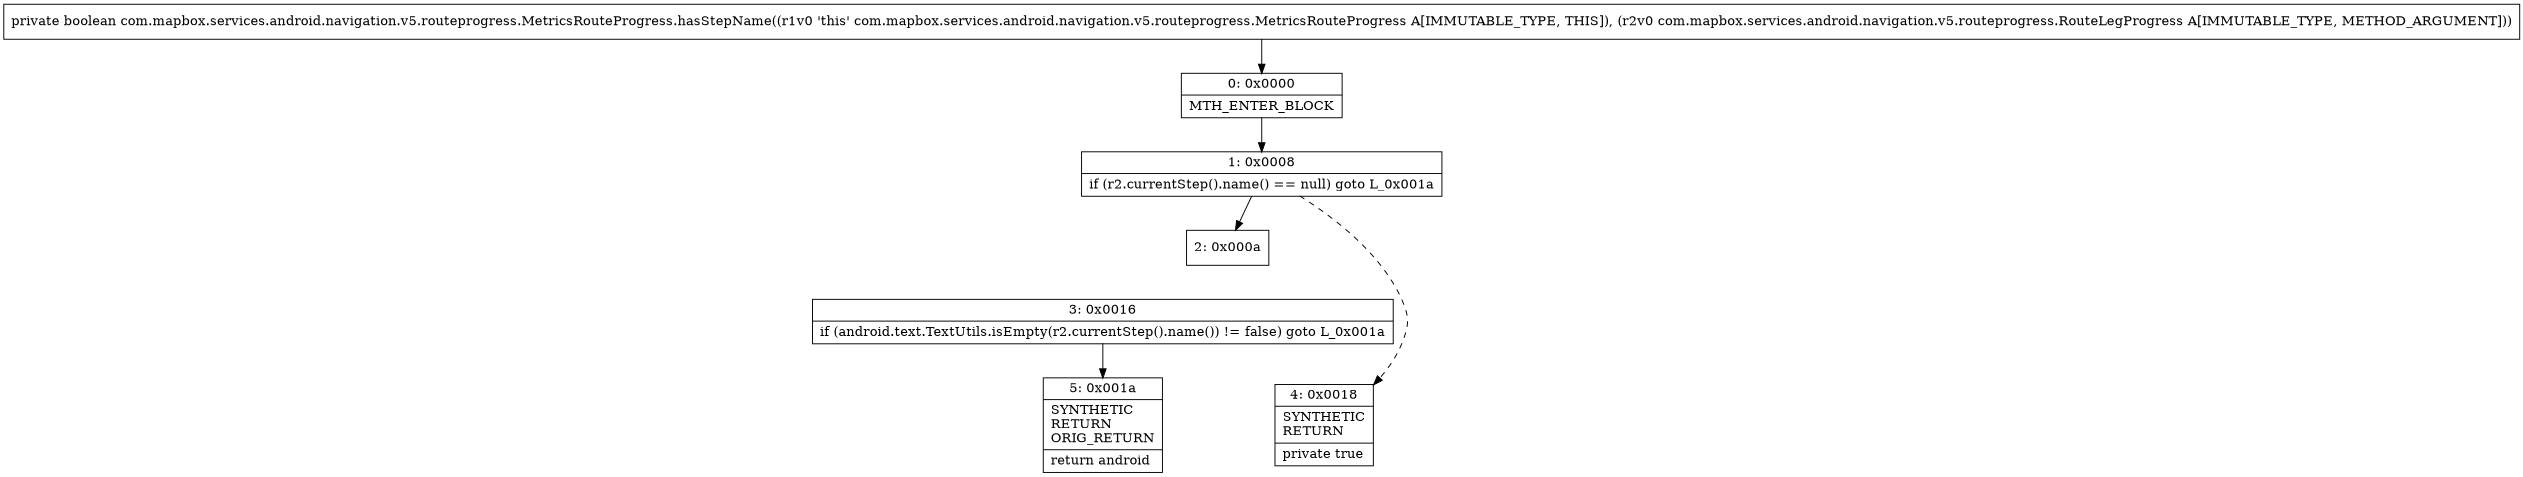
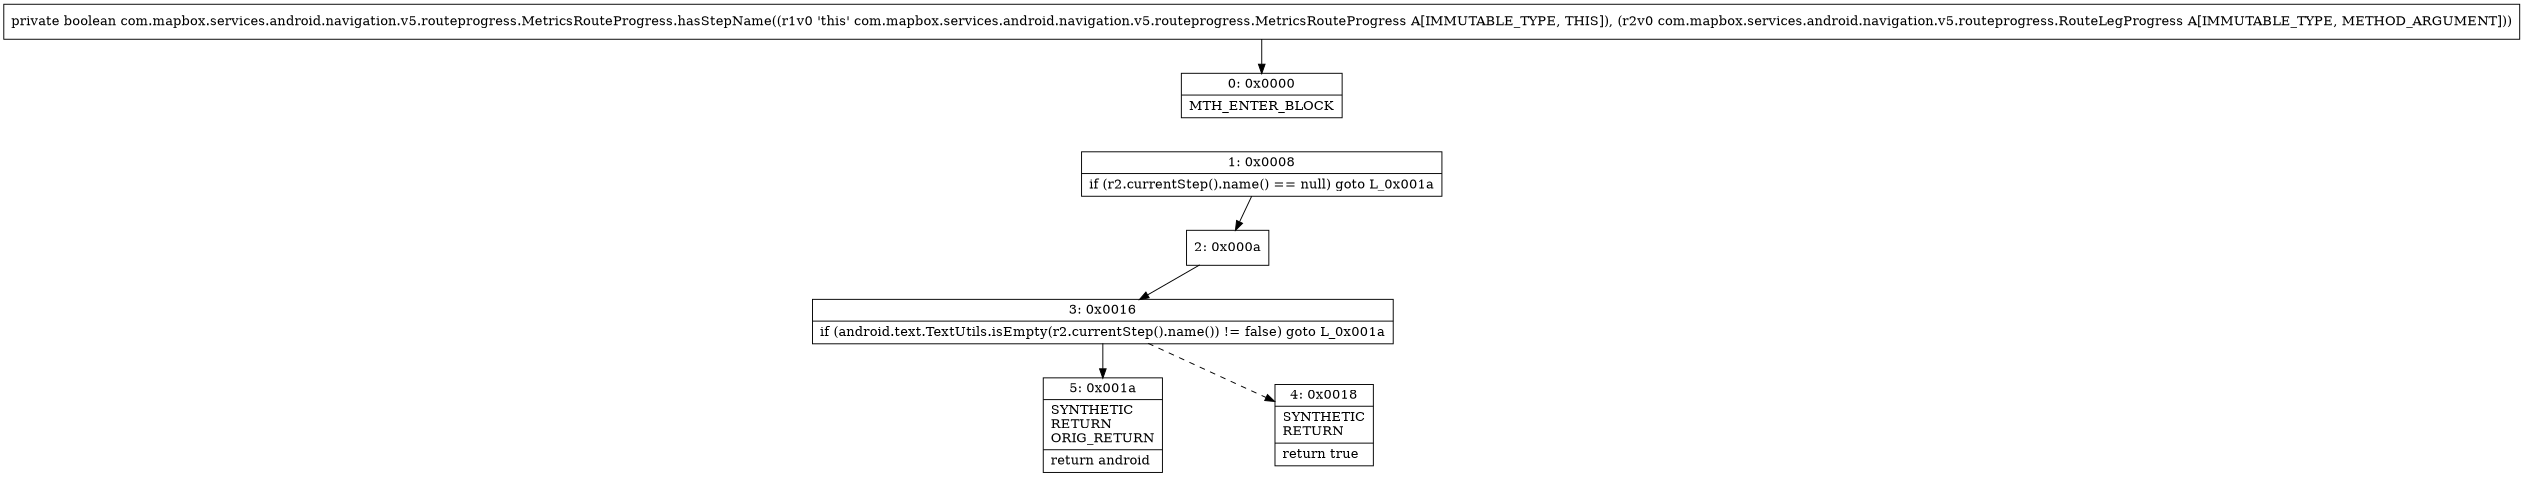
(1262, 130) -> none
(1386, 273) -> (1207, 370)
none -> (1174, 280)
(1323, 454) -> (1321, 454)
